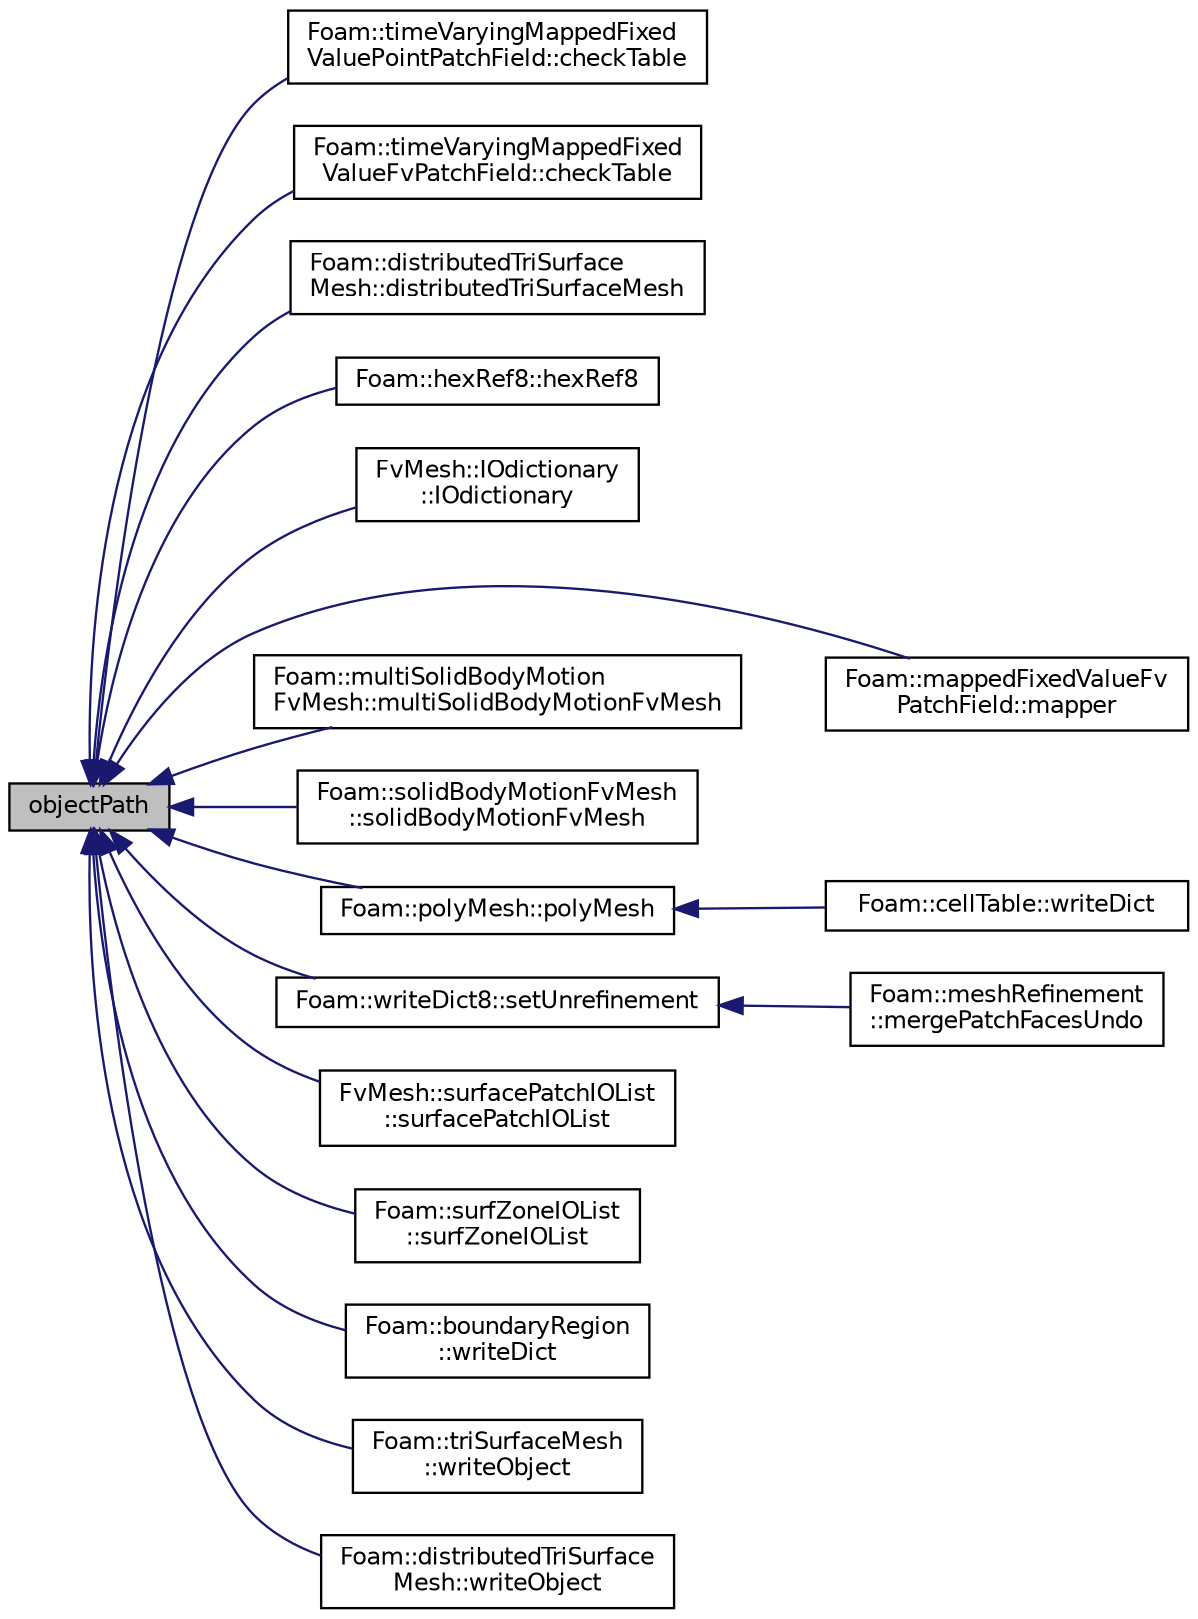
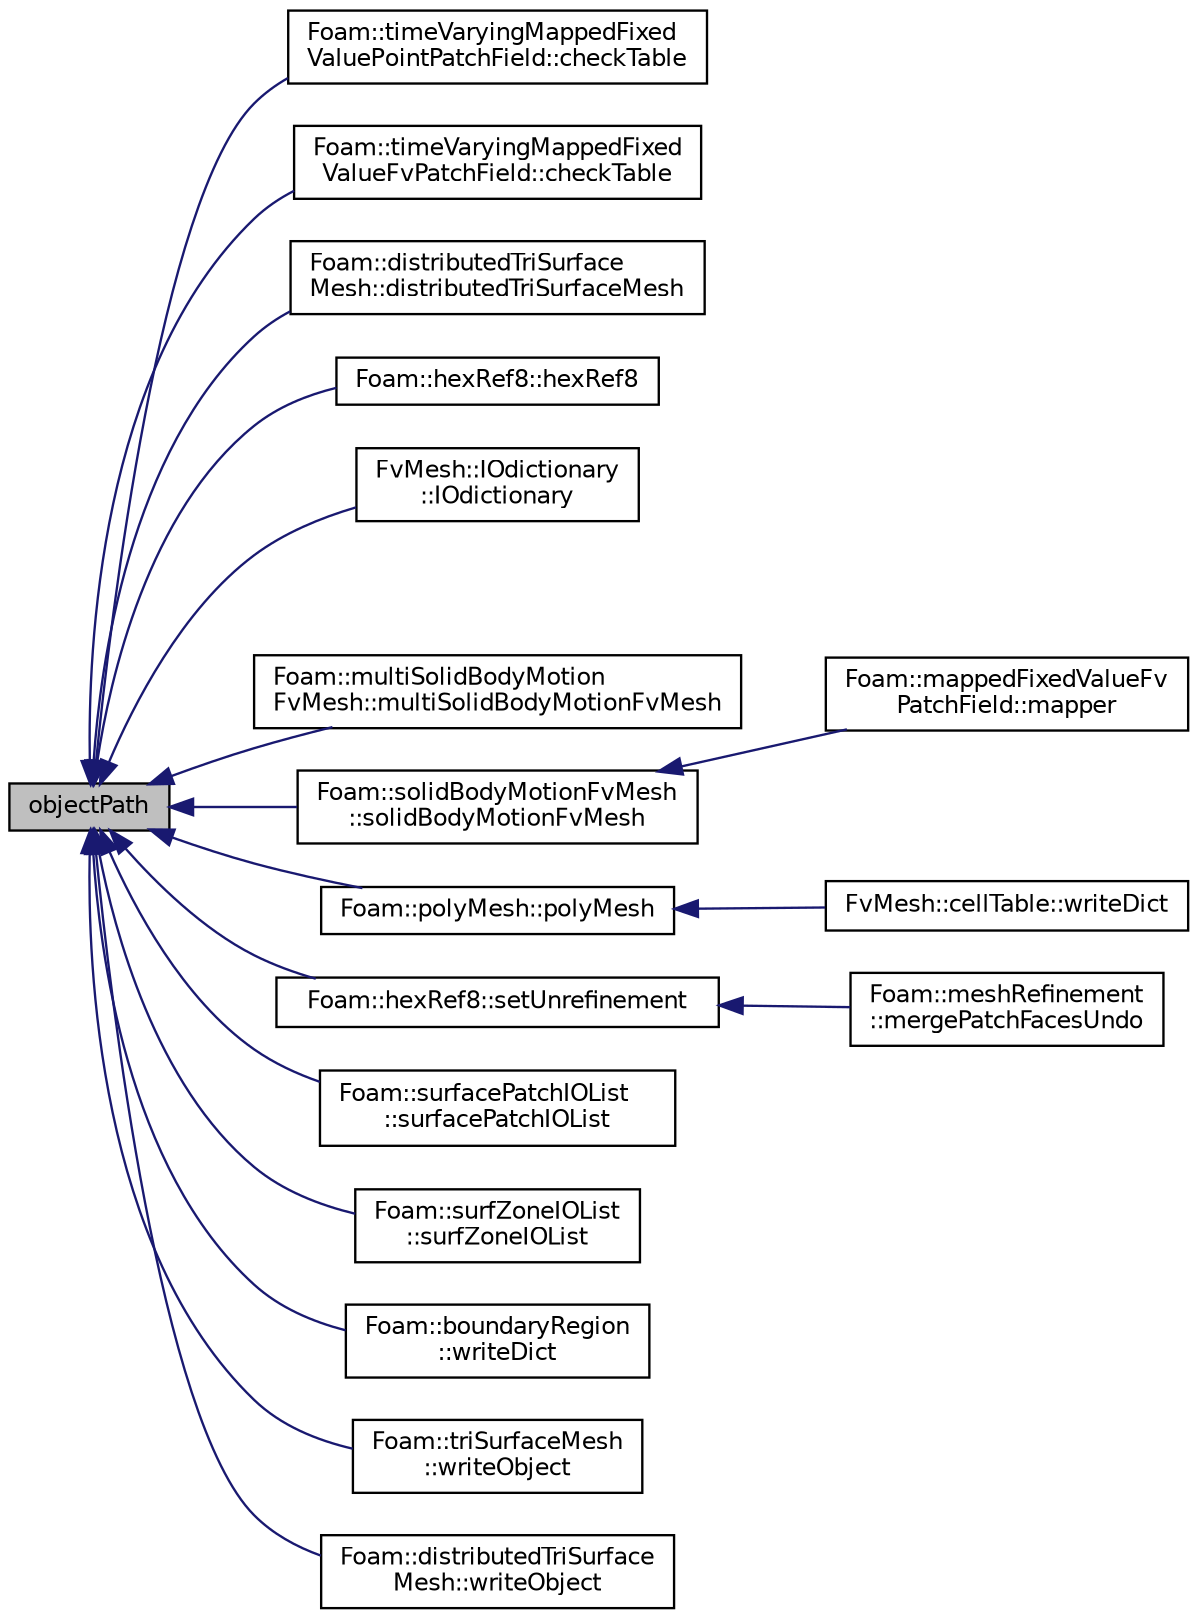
(487, 588) -> (764, 748)
(1007, 906) -> (1007, 906)
(498, 1002) -> (498, 1002)
(498, 1108) -> (498, 1108)
